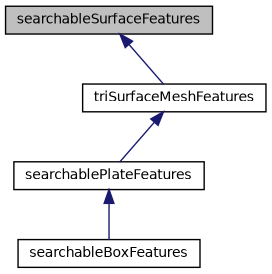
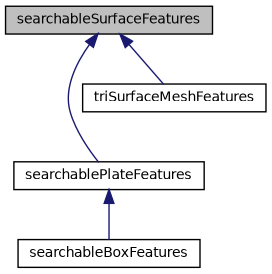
(137, 142) -> (69, 105)
